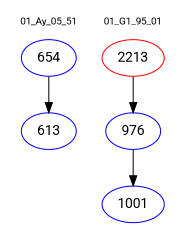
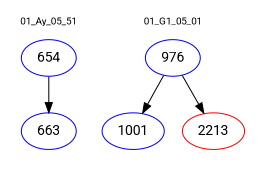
(133, 22) -> (173, 22)
(133, 90) -> (190, 90)
(49, 131) -> (49, 131)
